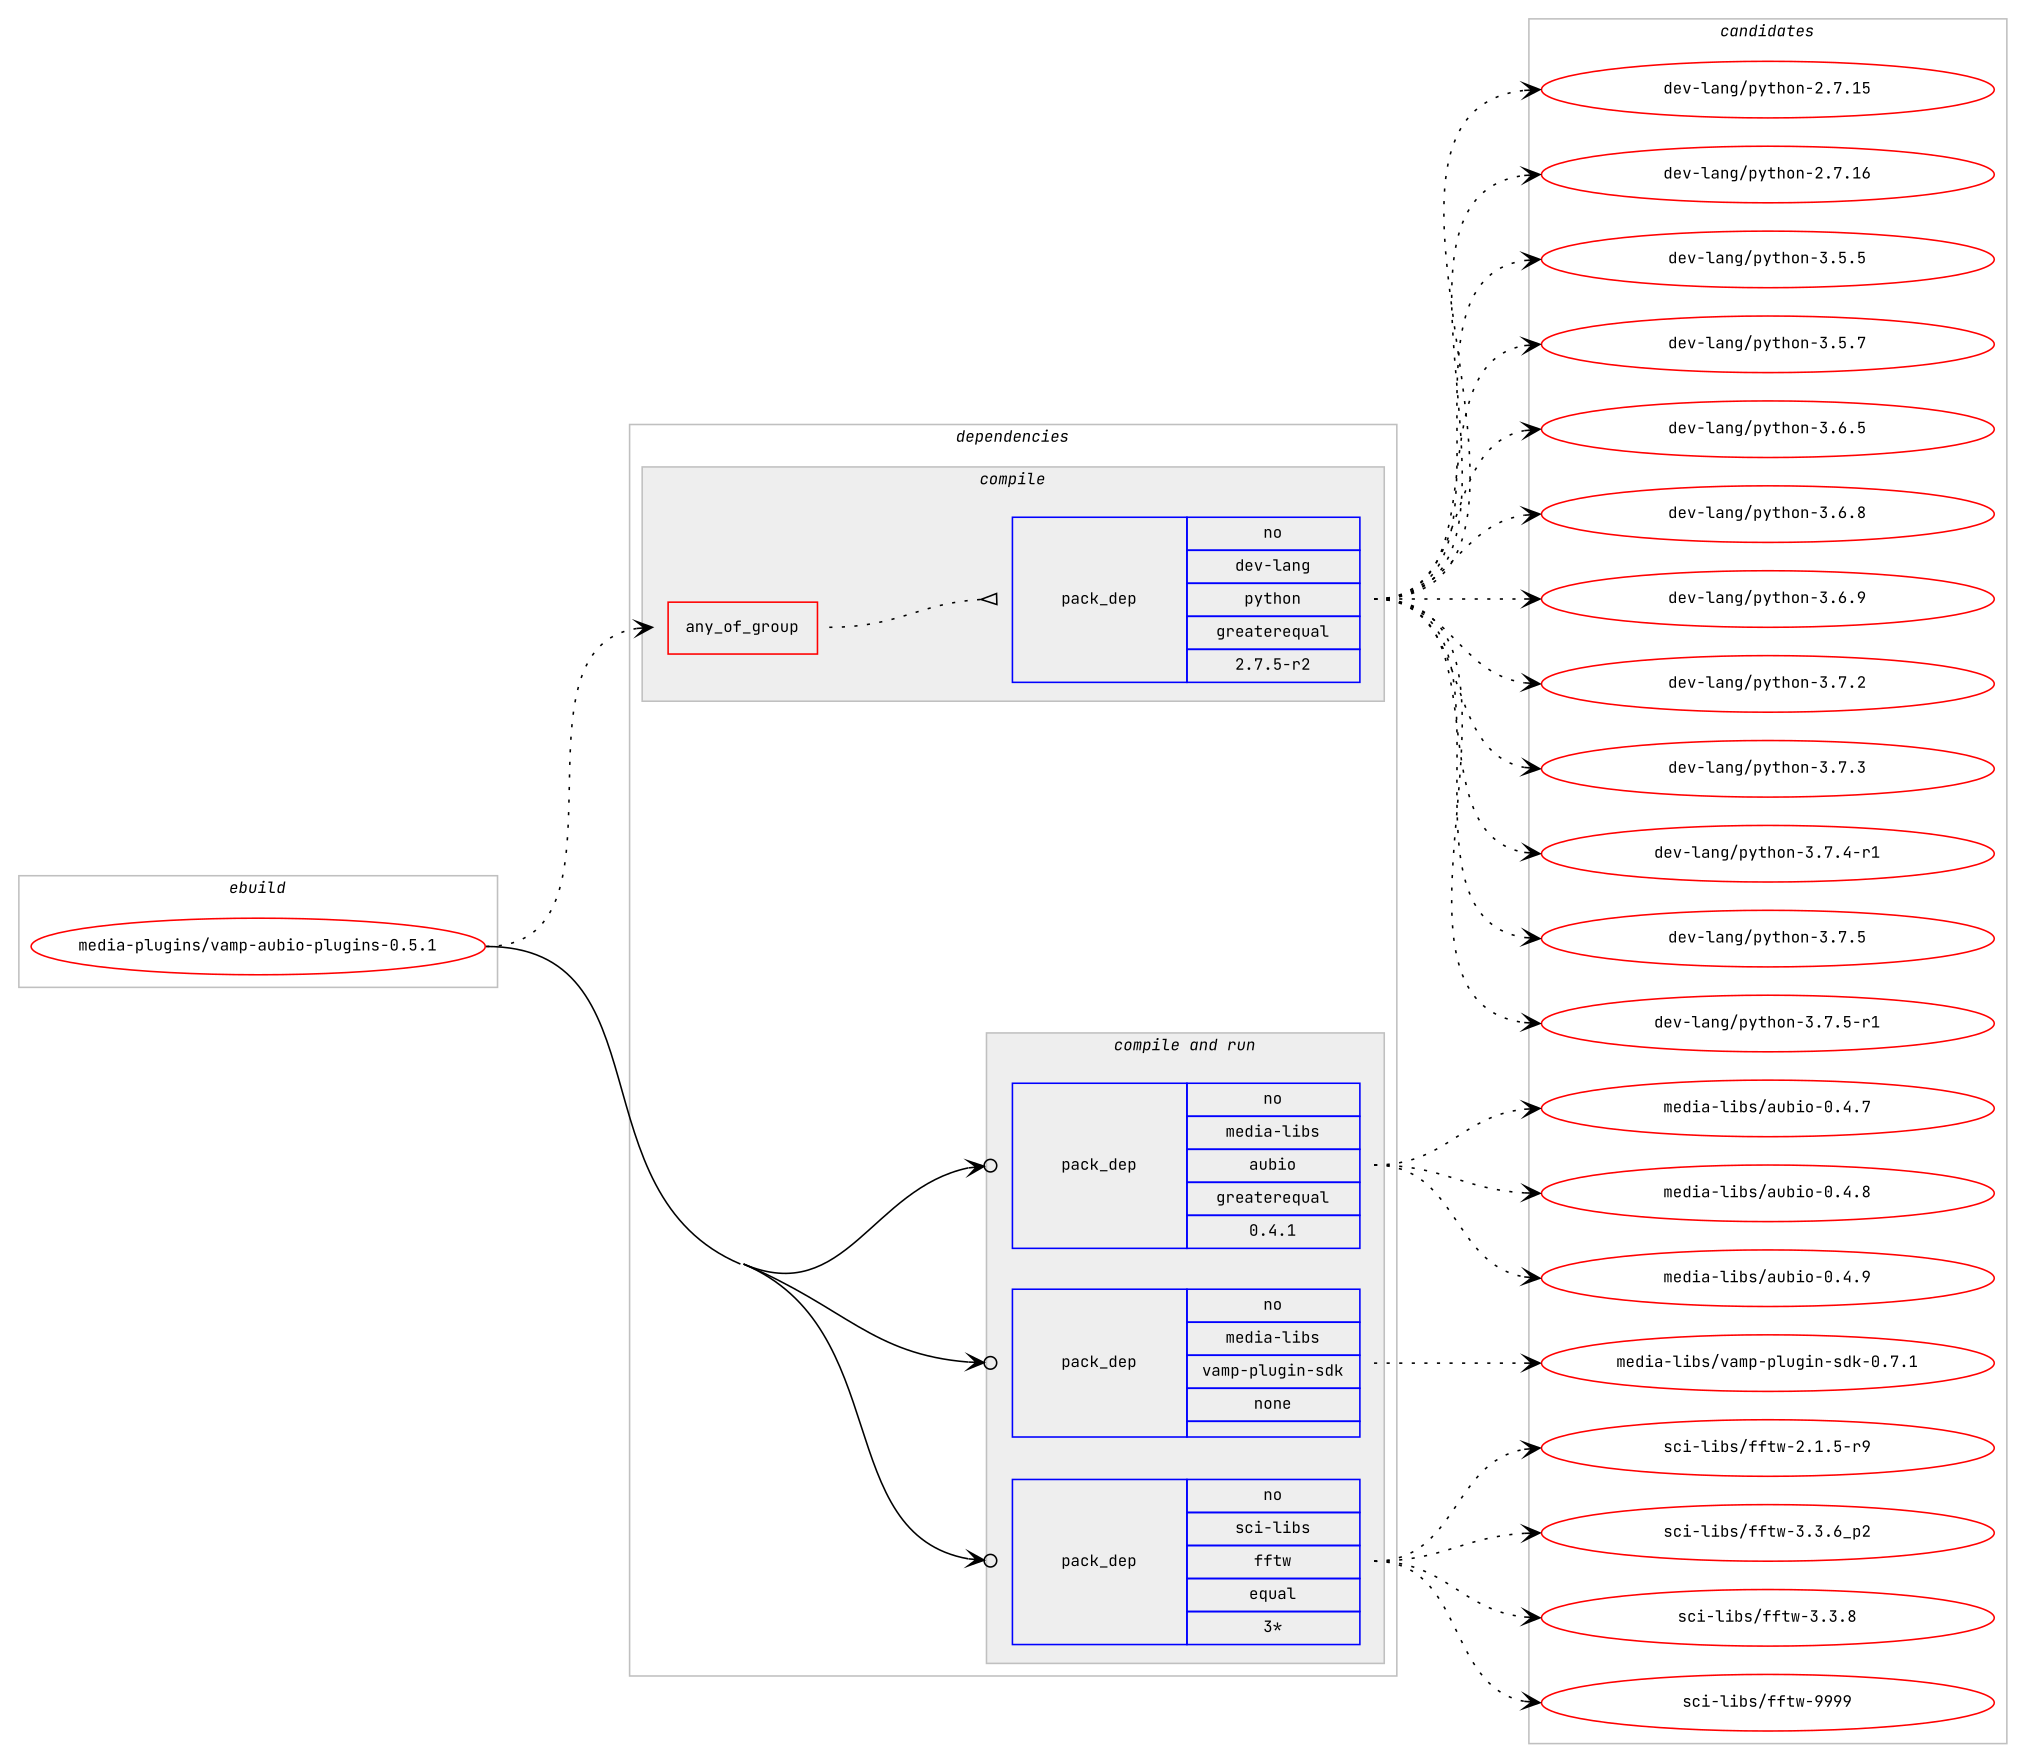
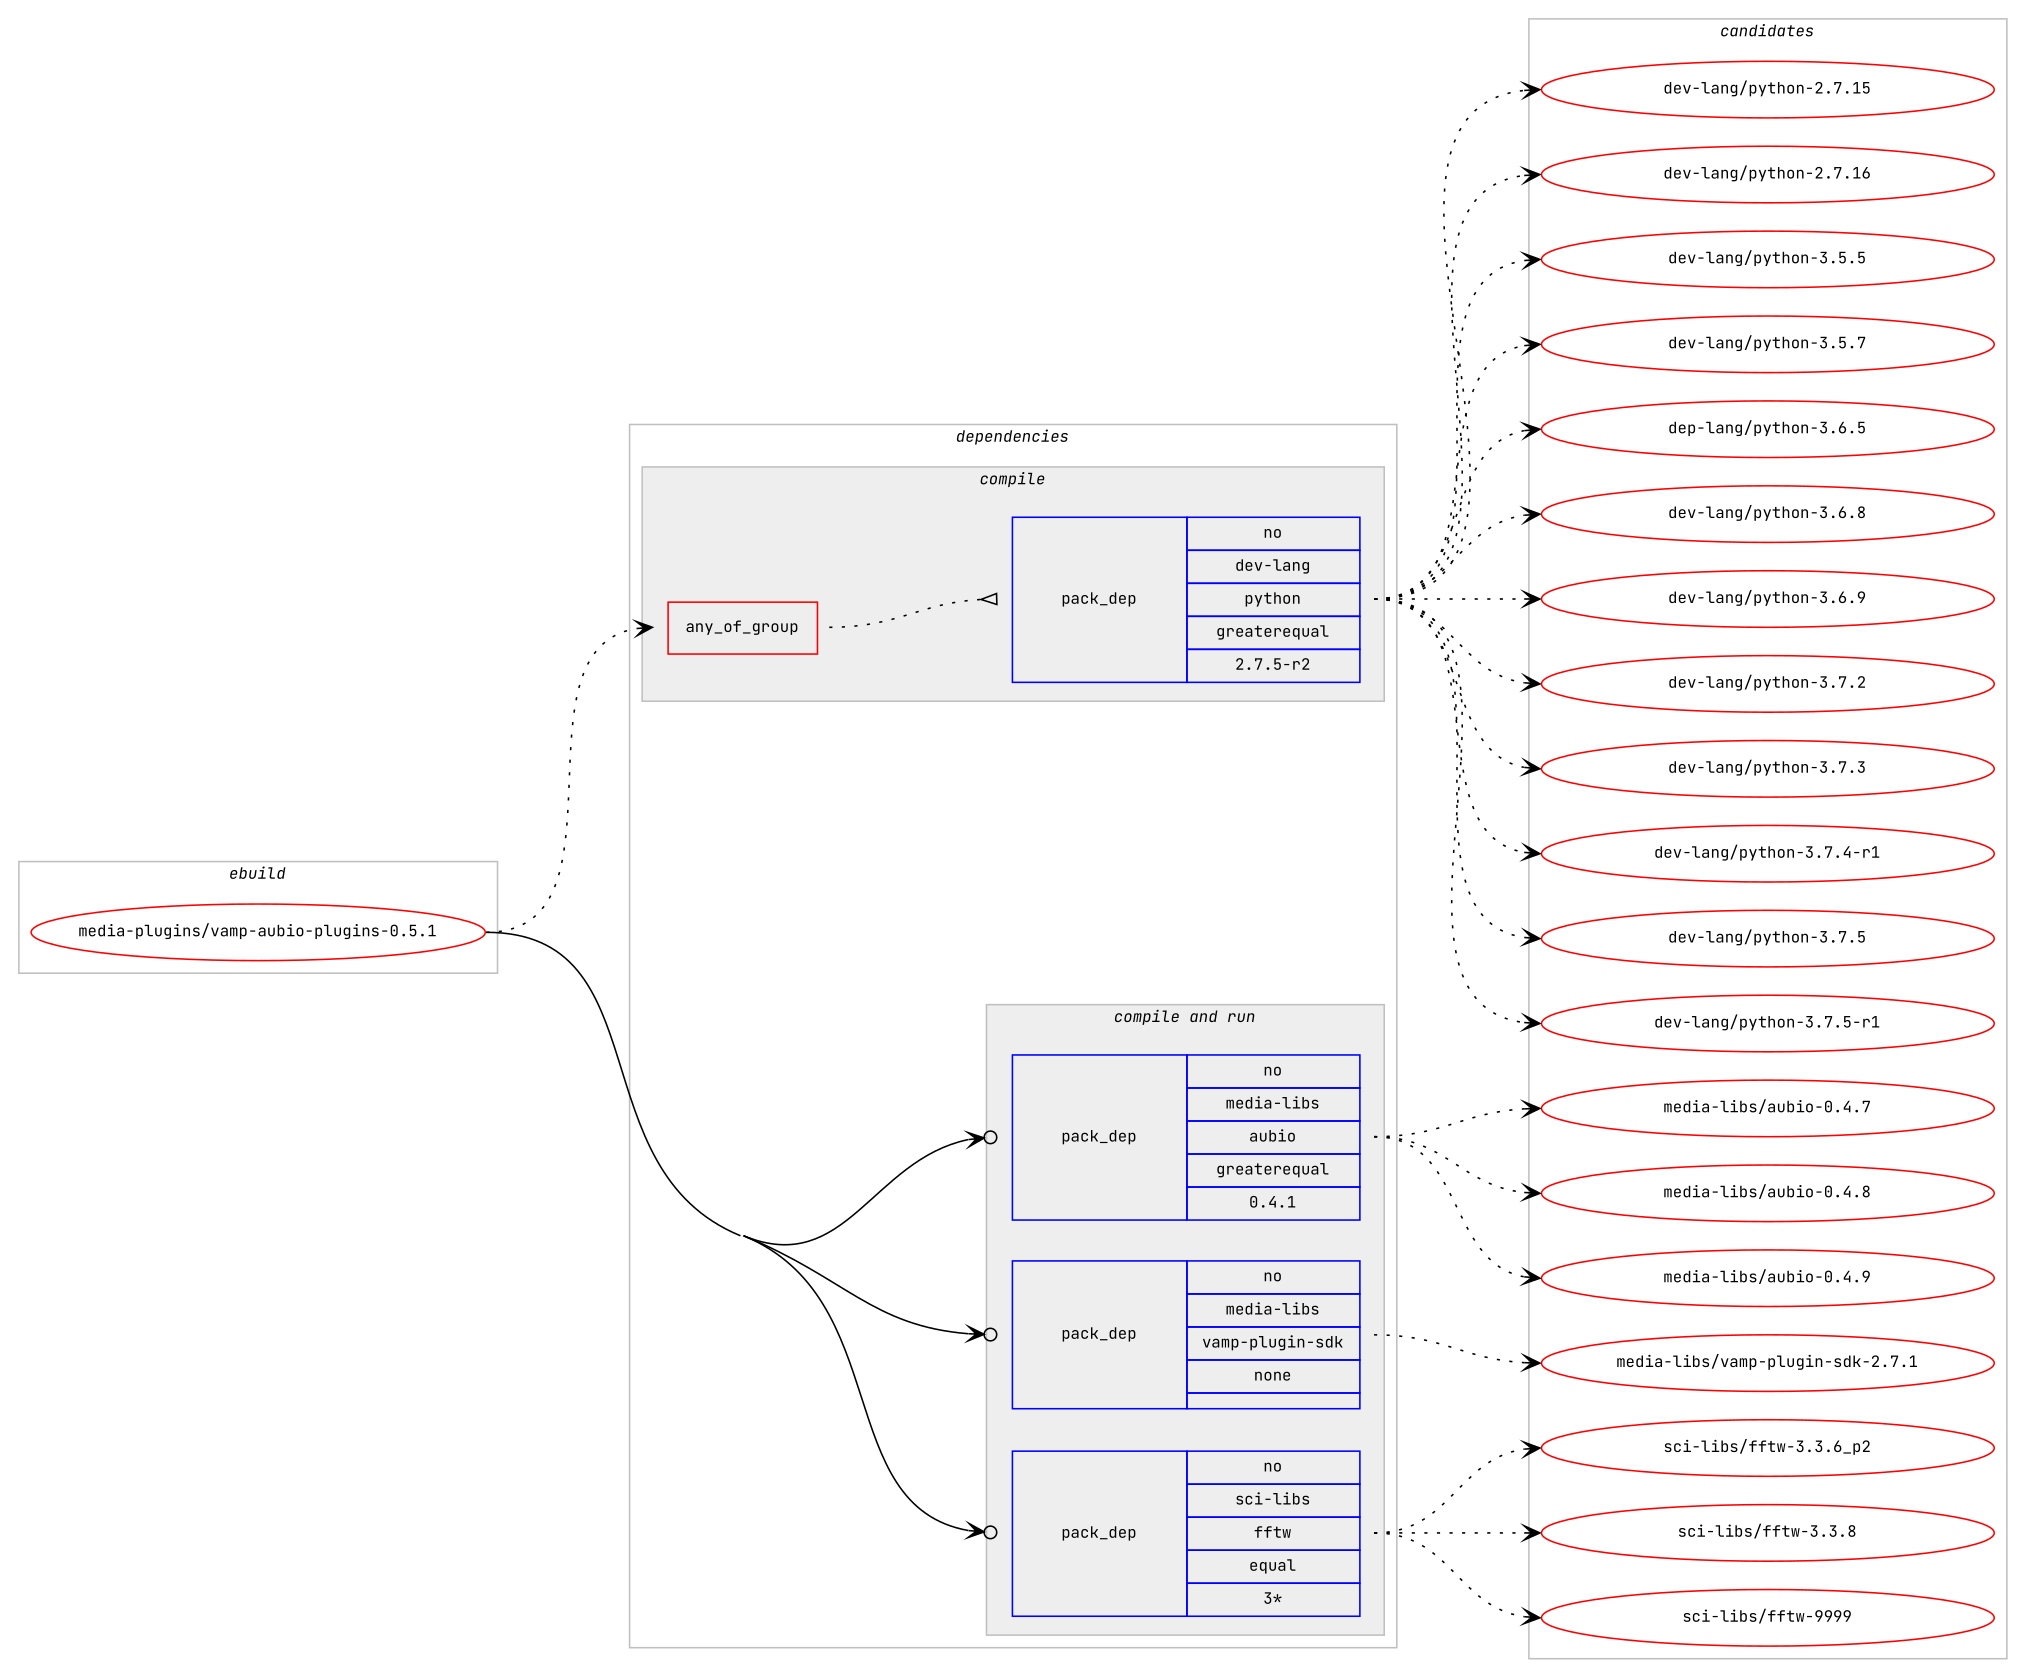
(1768, 429) -> (1768, 429)
(1768, 1363) -> (1768, 1363)
(1768, 1448) -> none
